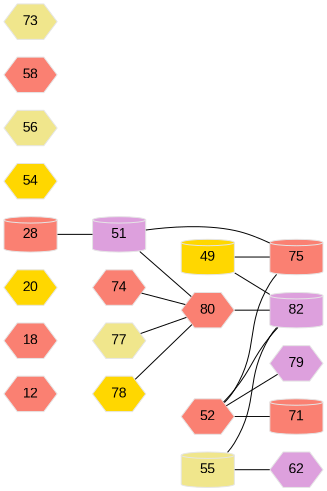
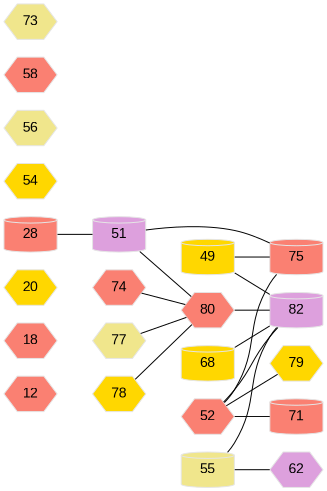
none -> (208, 363)
(296, 363) -> (296, 363)
